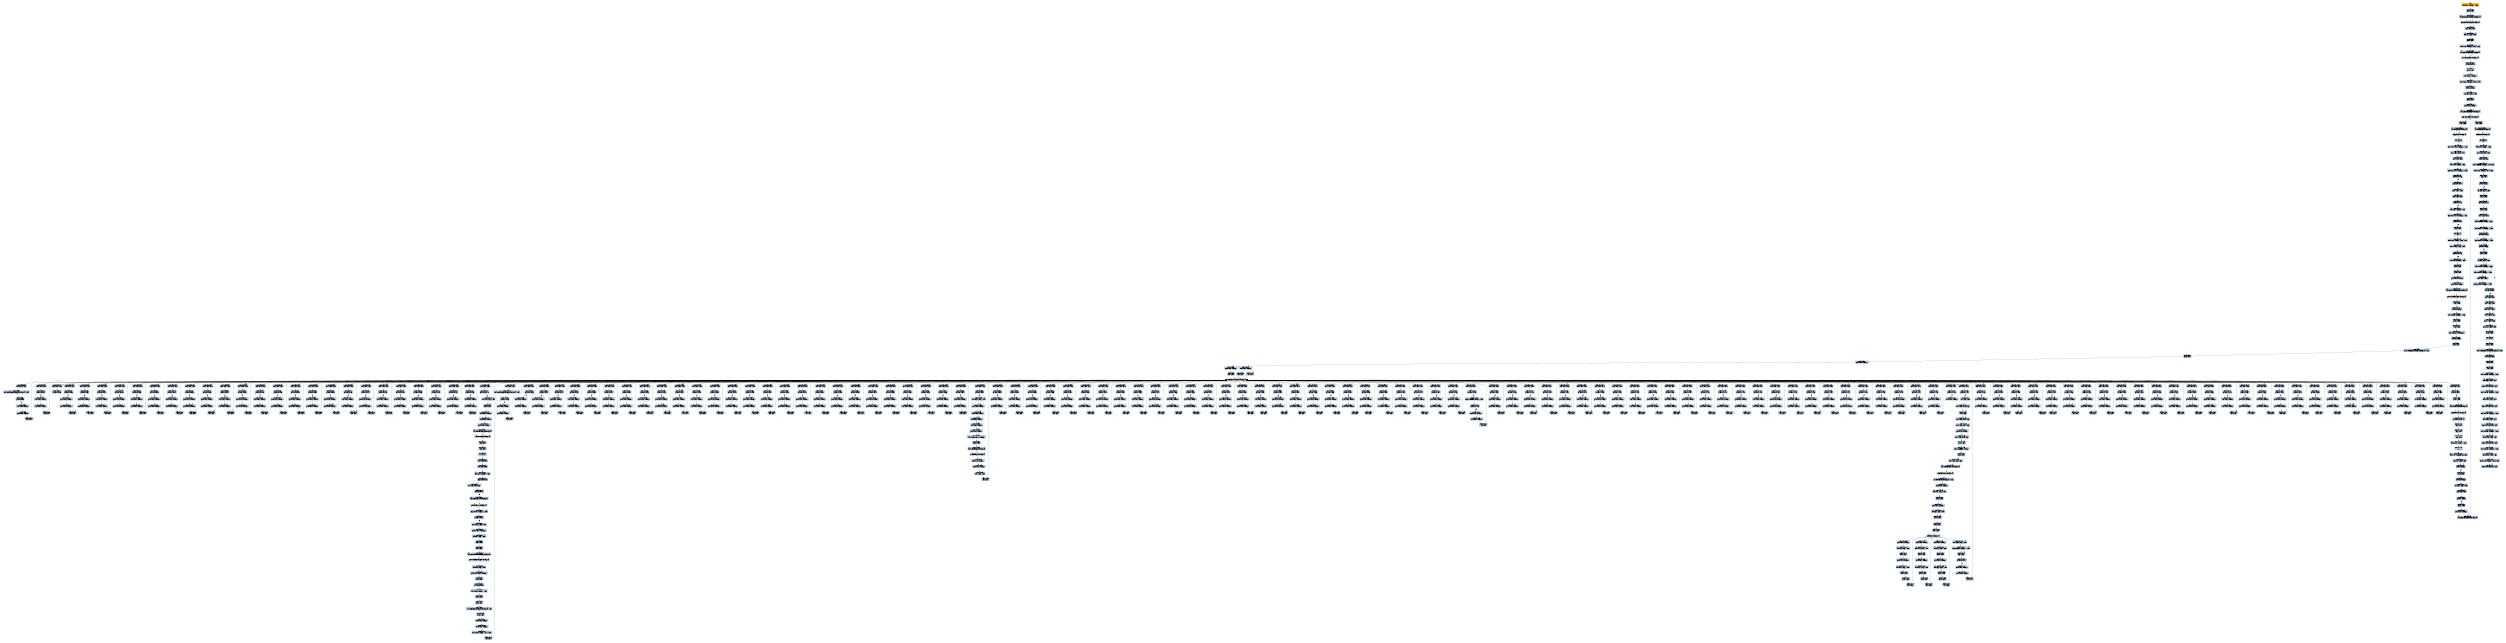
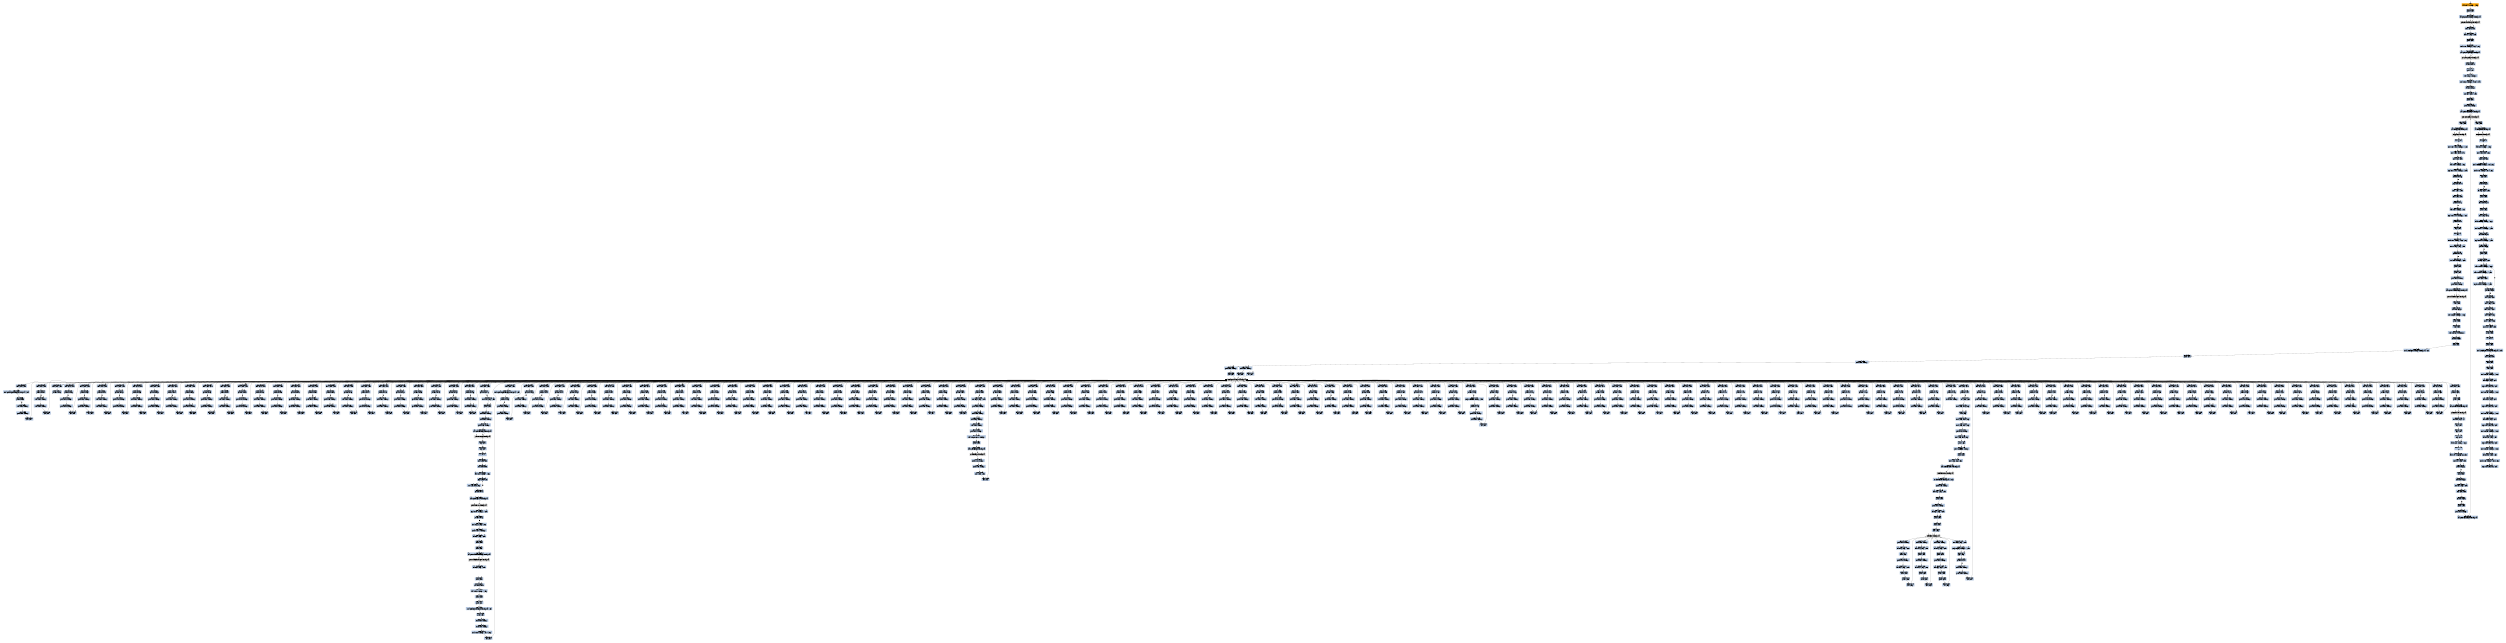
(1852, 413) -> none
(479, 494) -> (482, 486)
(479, 573) -> none
